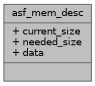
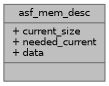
(47, 42) -> (54, 42)
